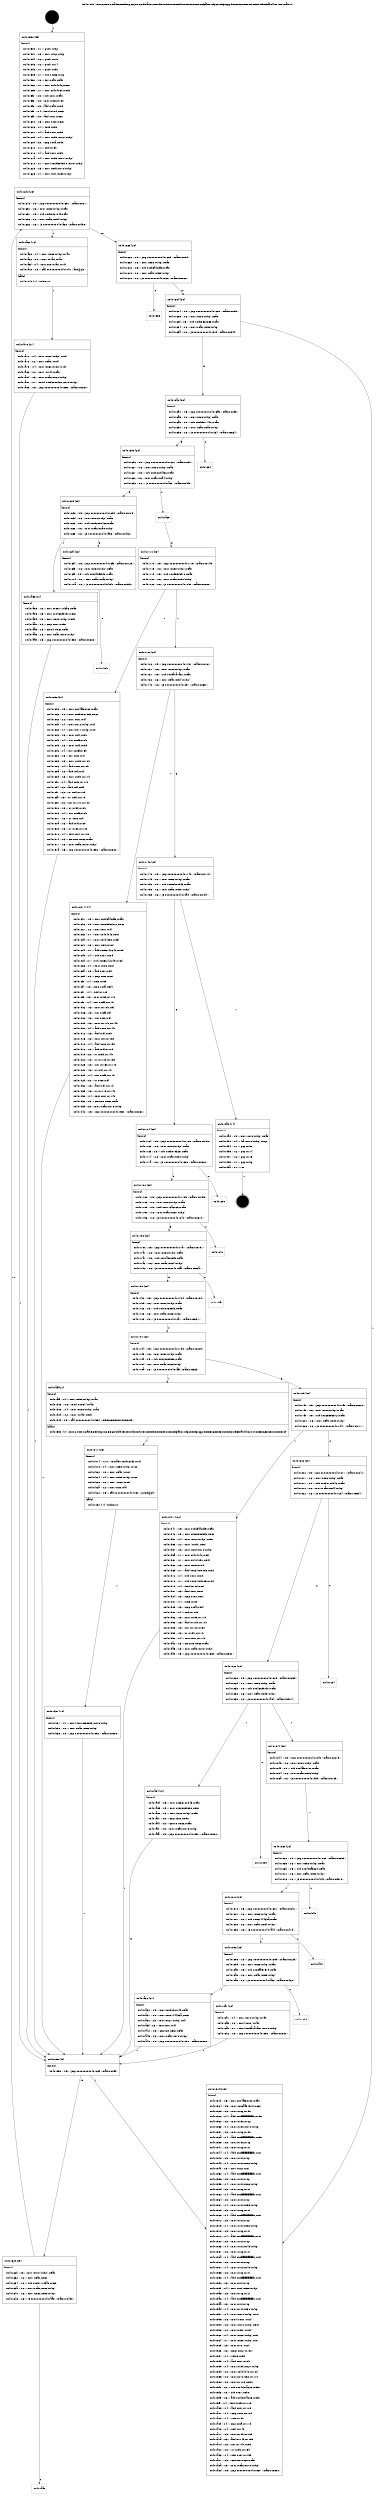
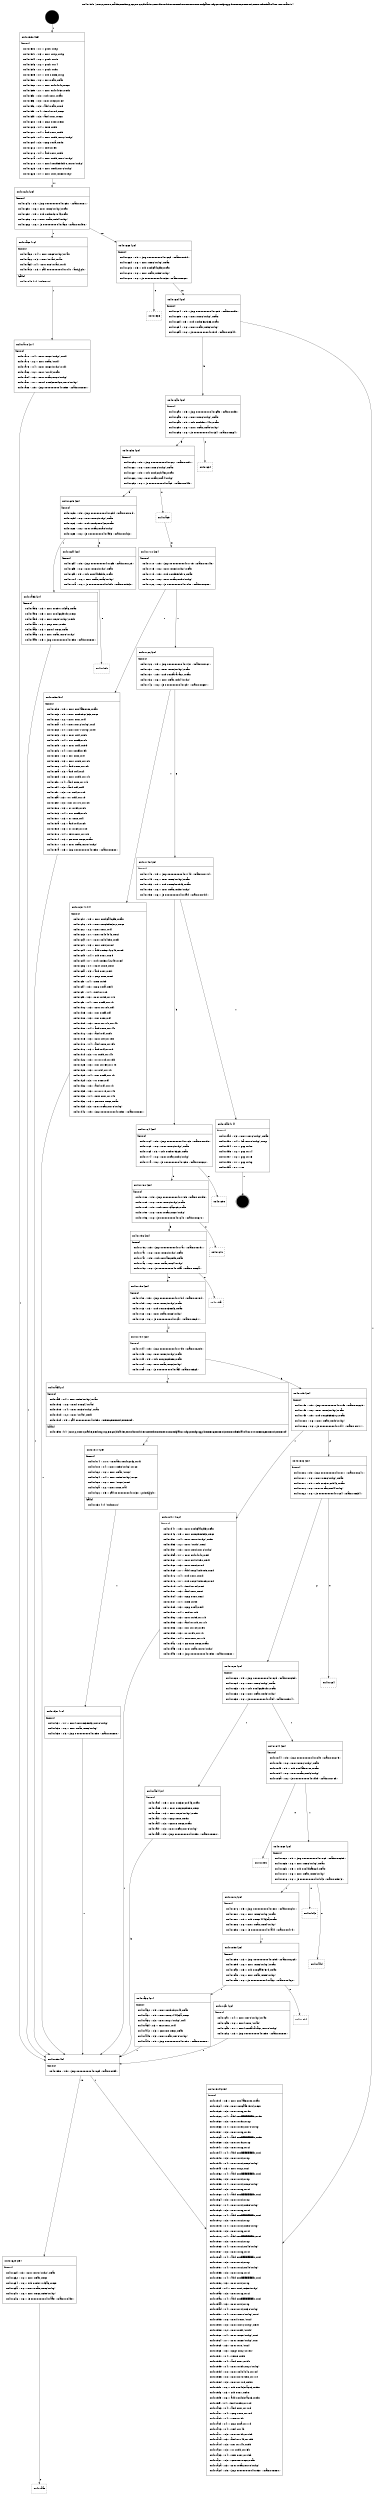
(12, 1243) -> (52, 182)
(261, 1780) -> (279, 1820)
(303, 1945) -> (321, 1921)
